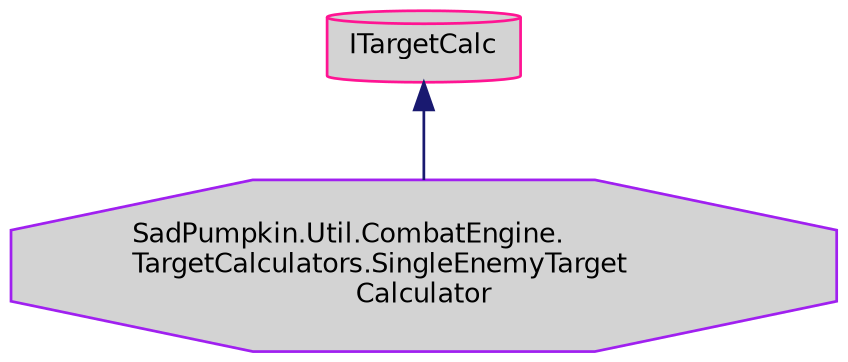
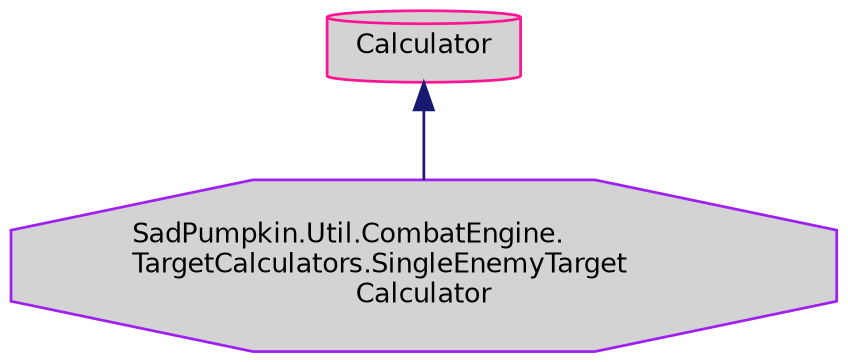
(424, 47) -> (424, 47)
